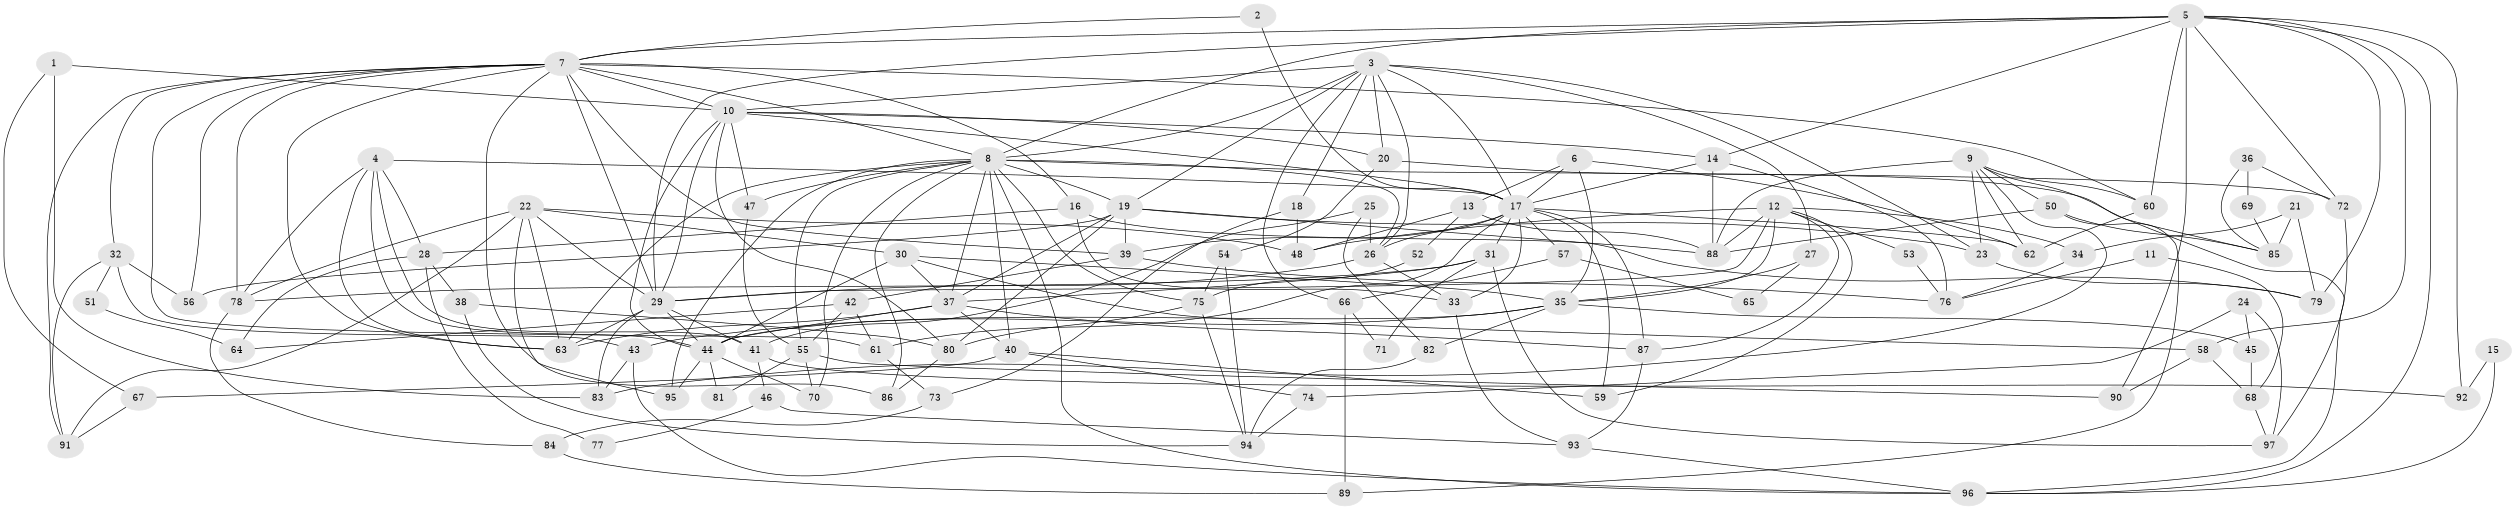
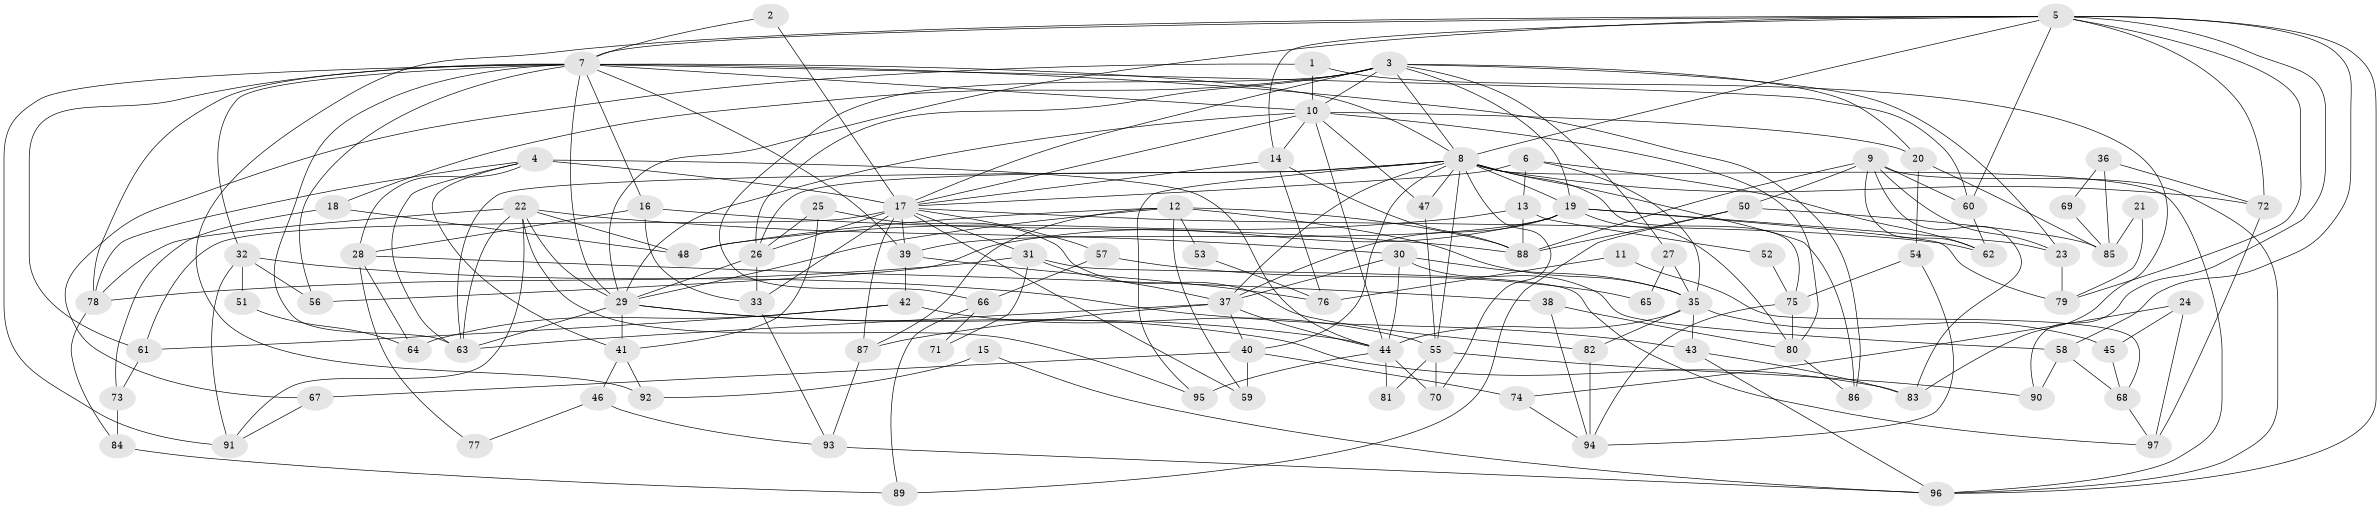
(2078, 255) -> none
